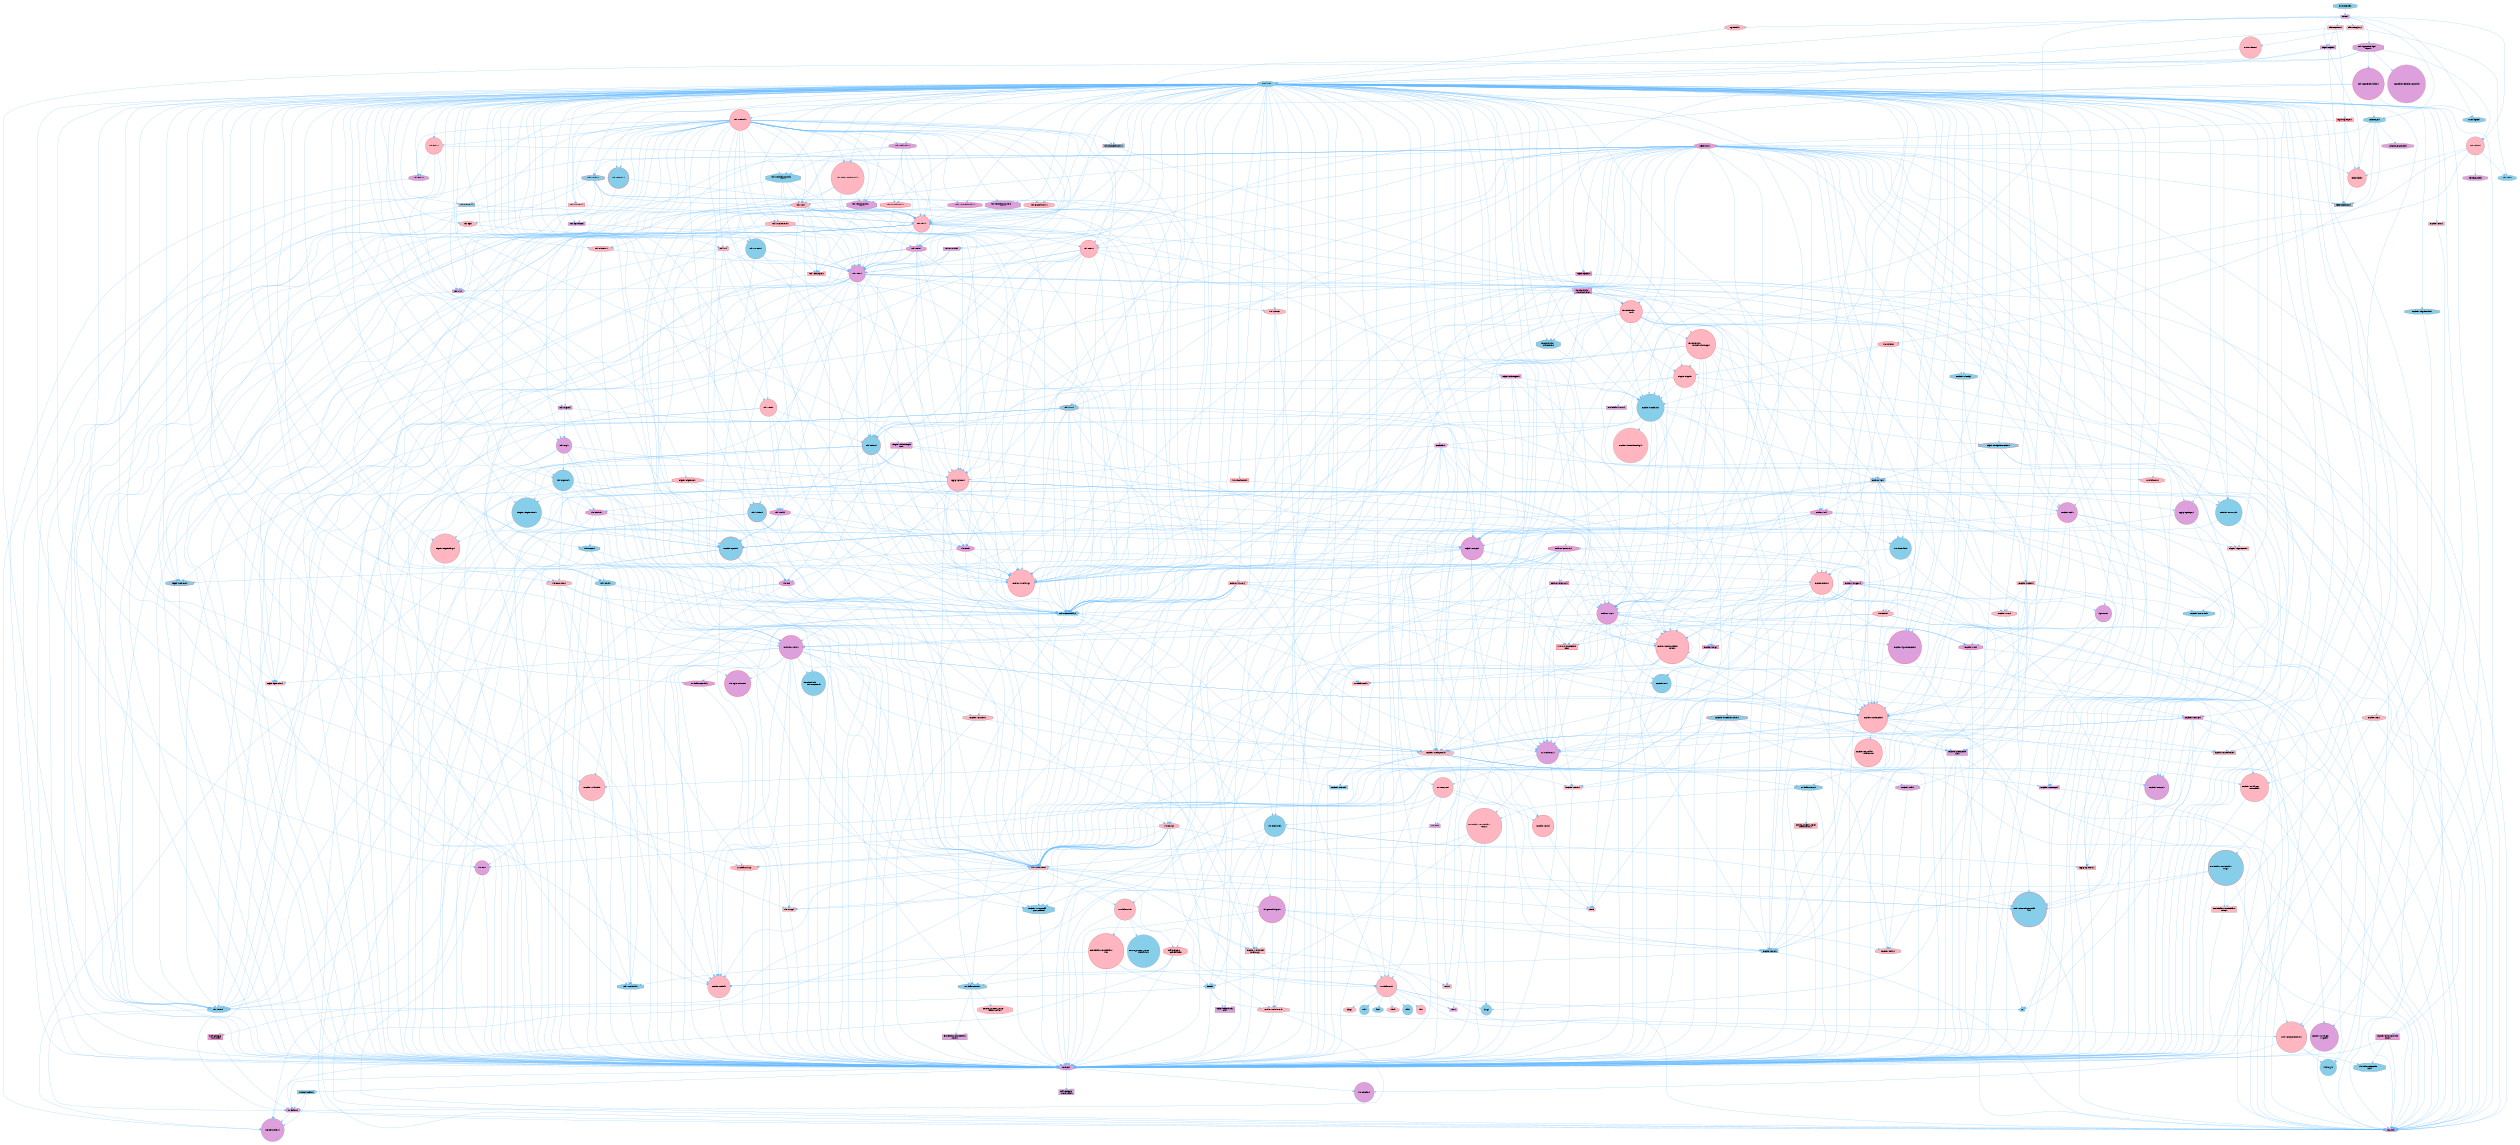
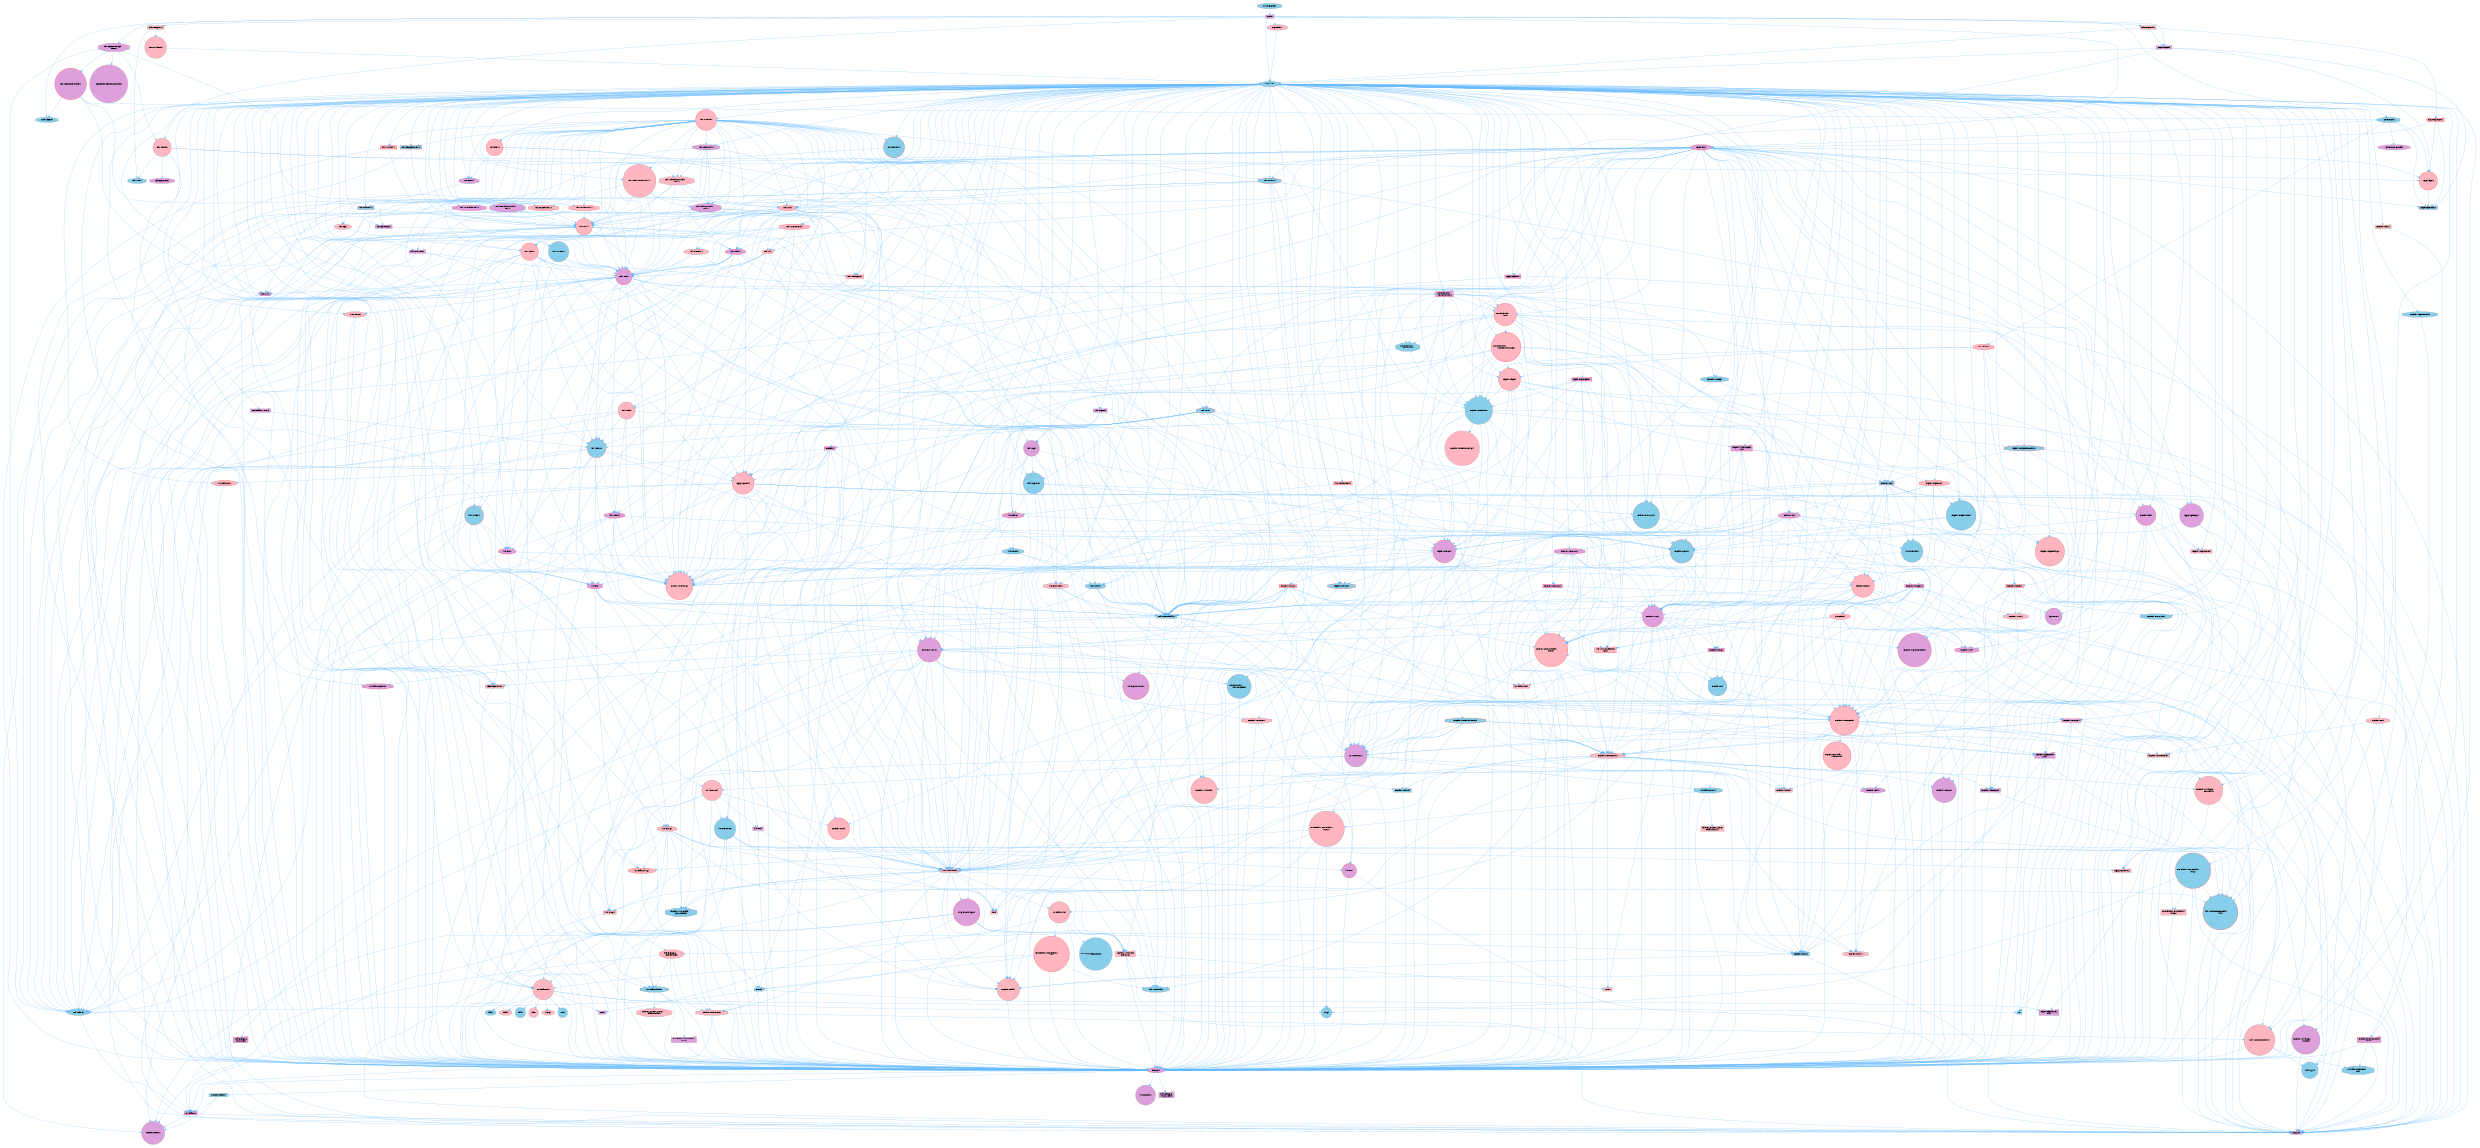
(783, 178) -> (677, 181)
(2226, 1020) -> (1429, 895)
